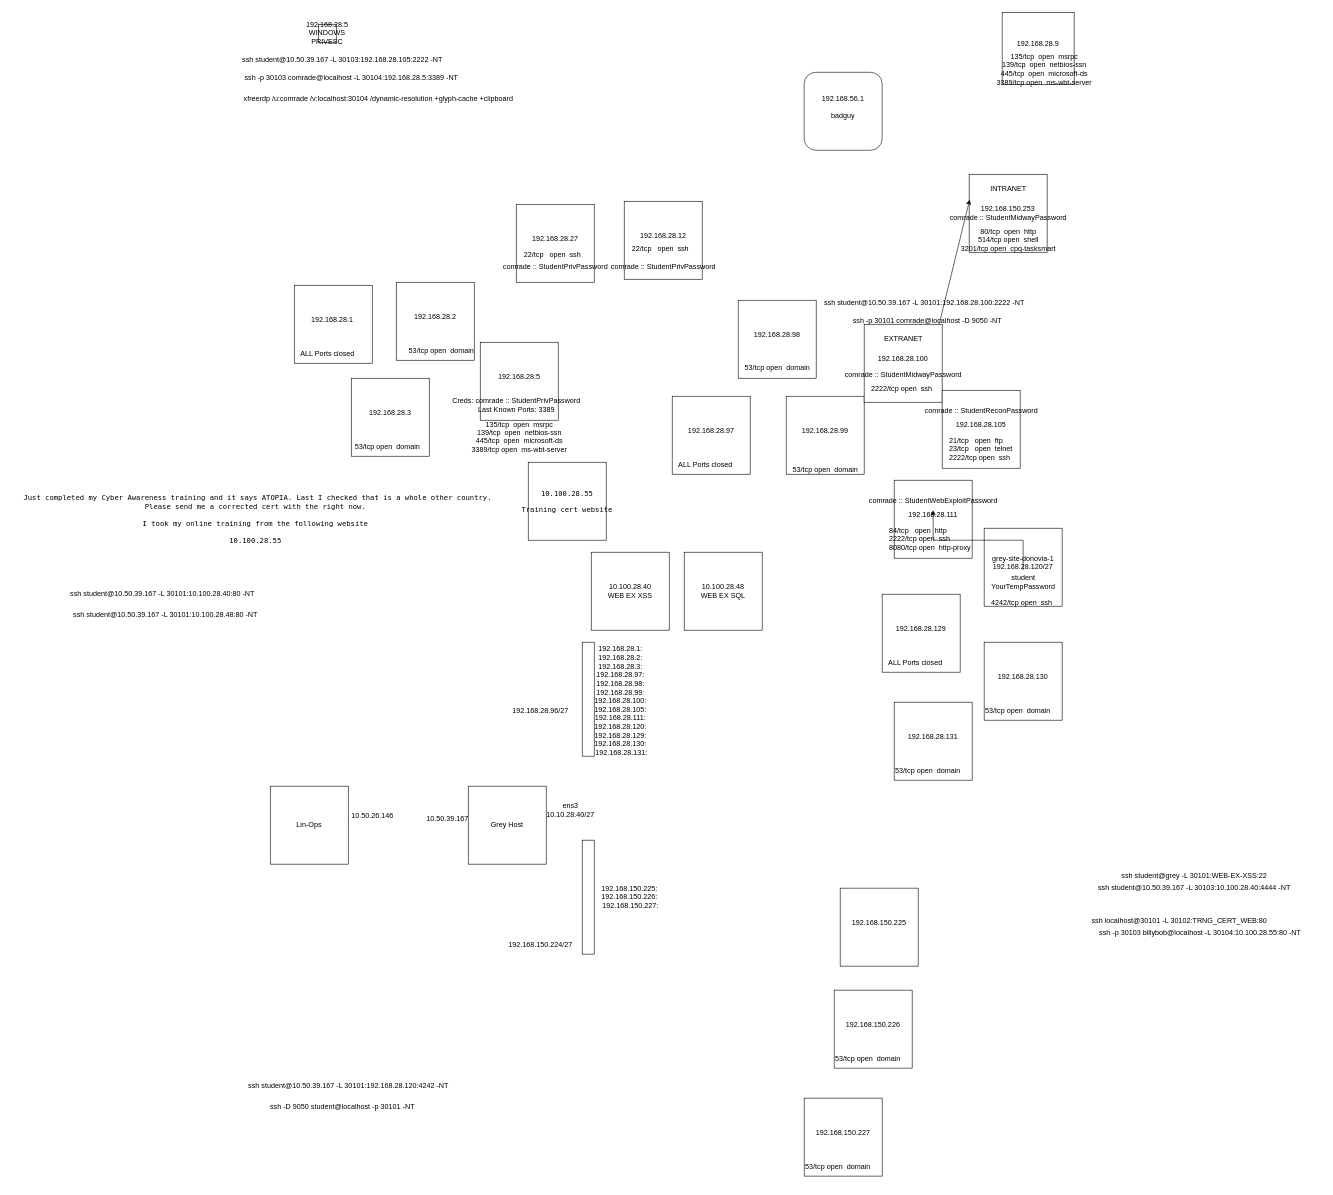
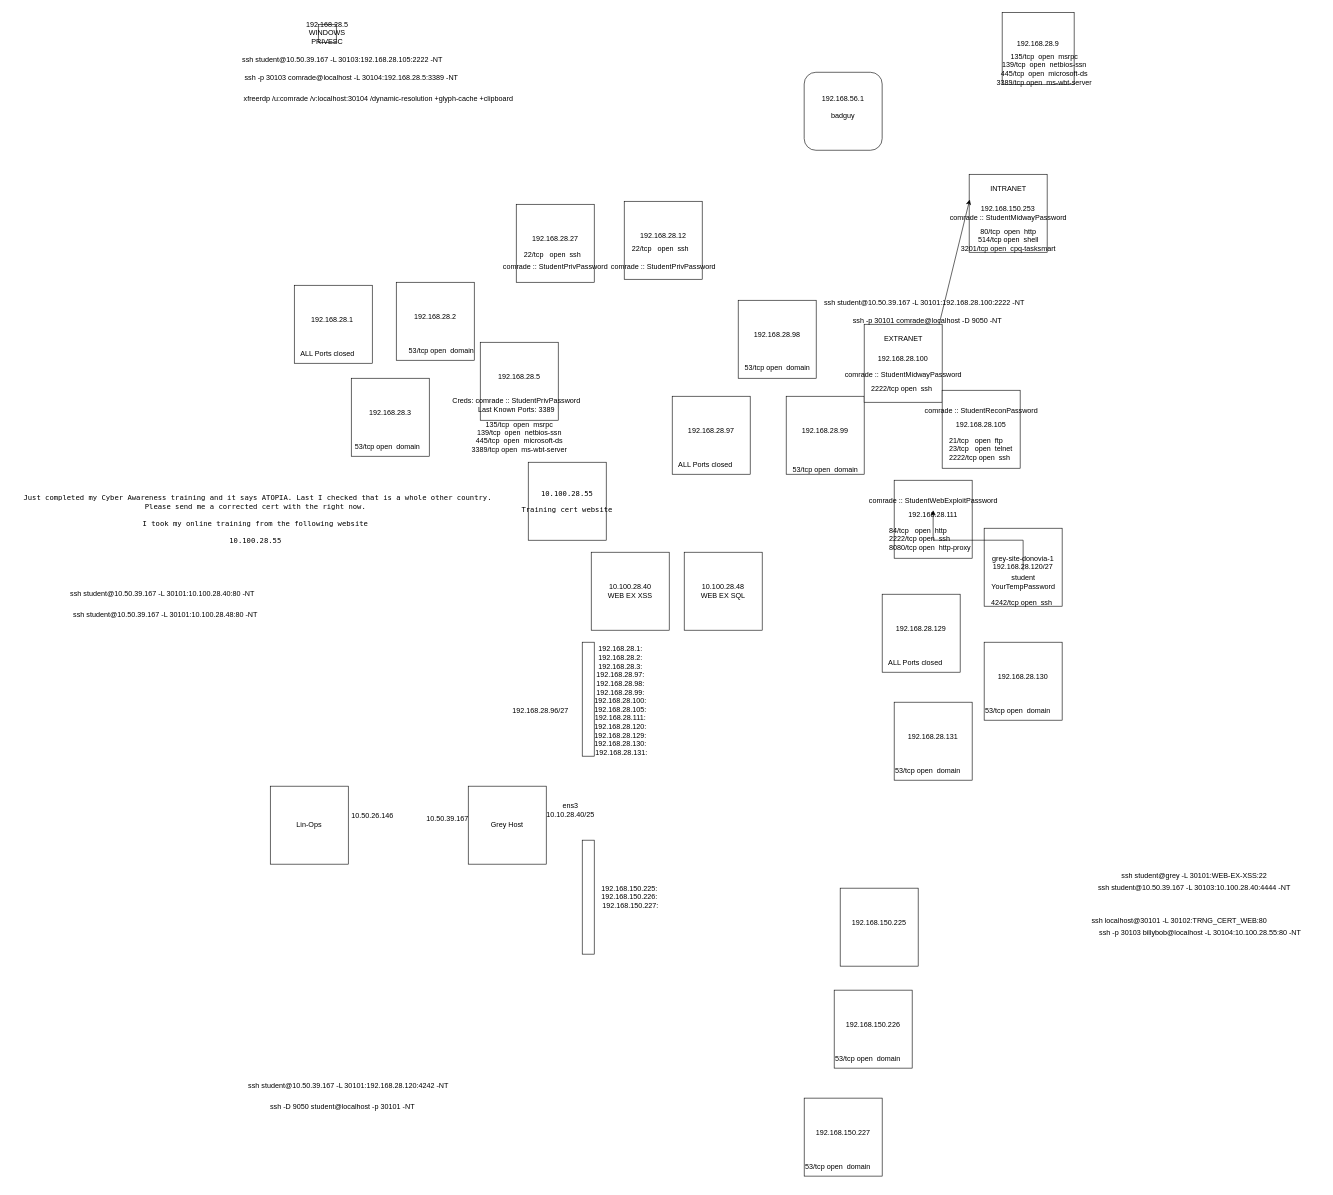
(571, 810) -> (571, 810)
(540, 945) -> none
